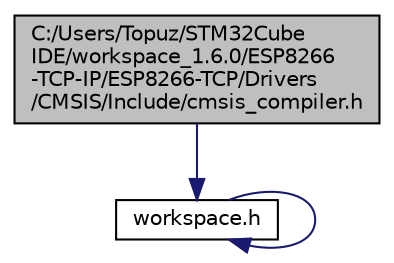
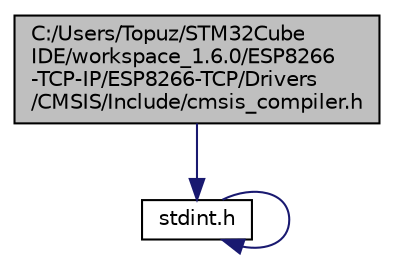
(197, 220) -> (197, 220)
